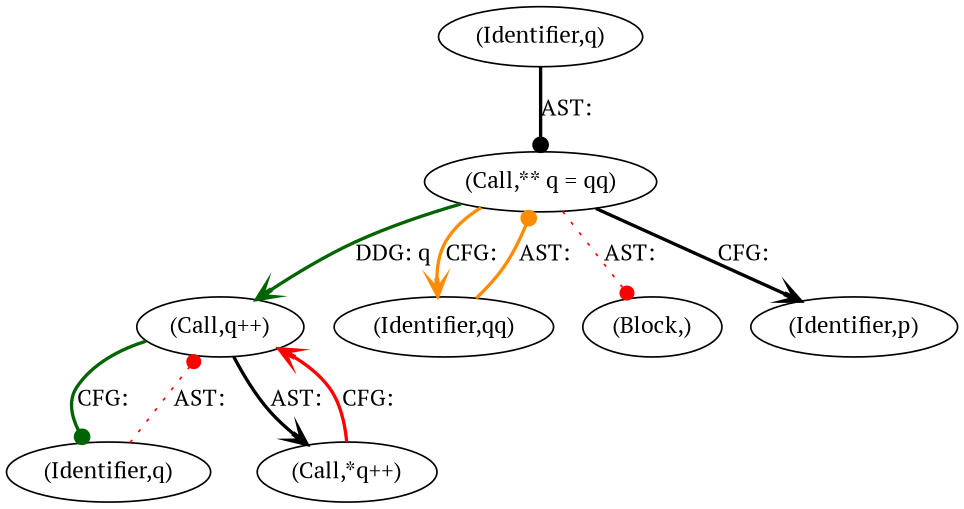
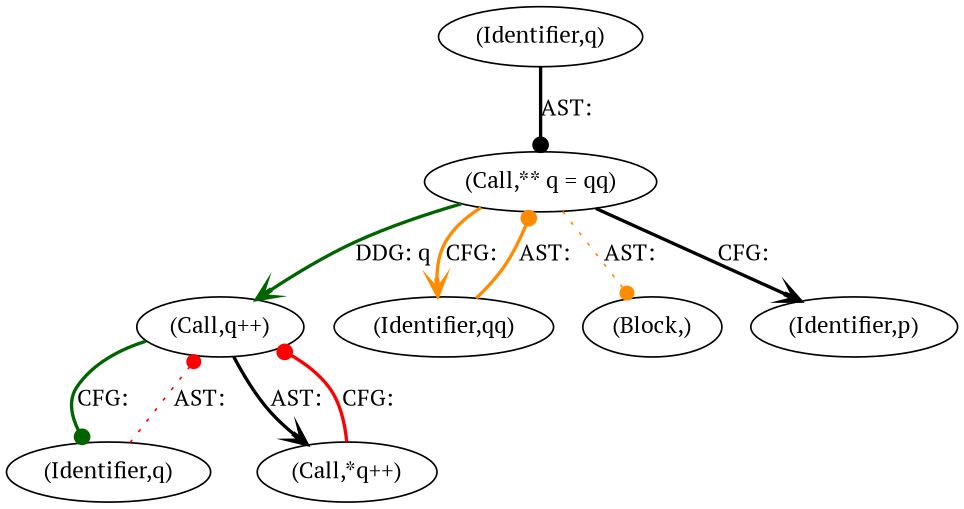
(593, 249) -> (593, 249)
(332, 392) -> (331, 391)
